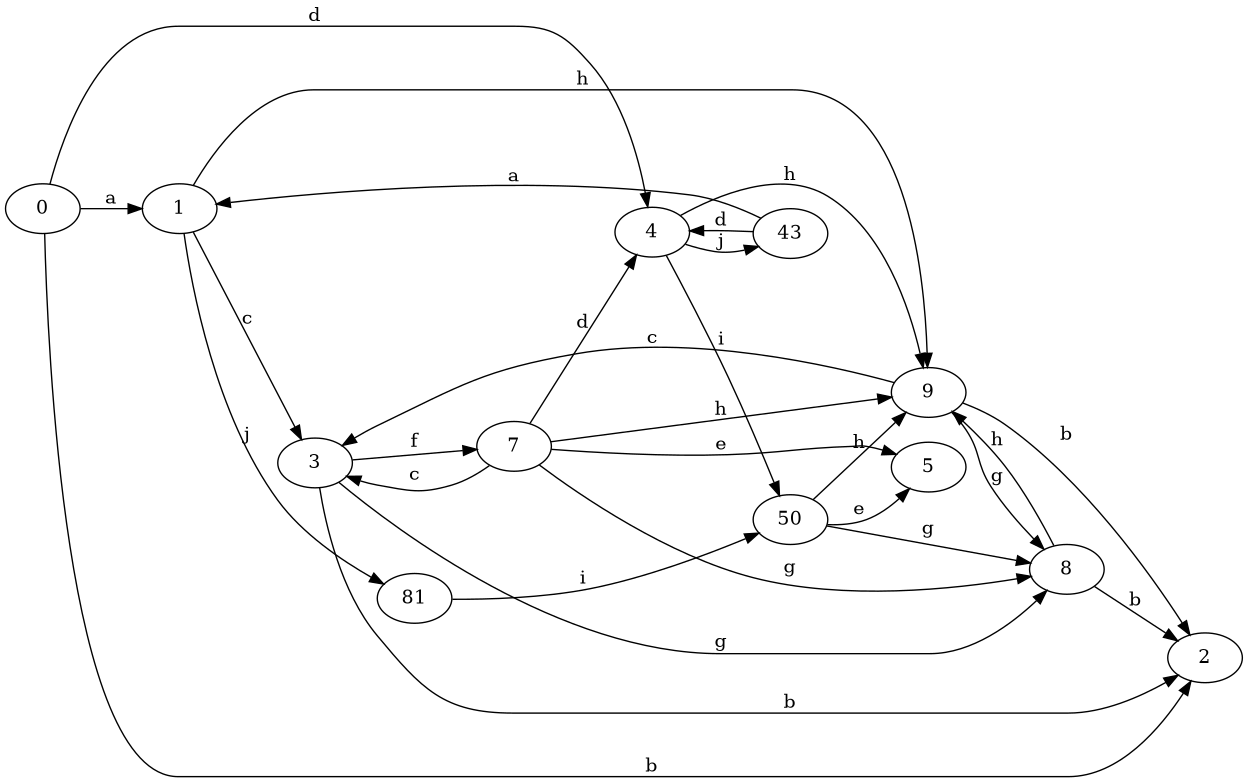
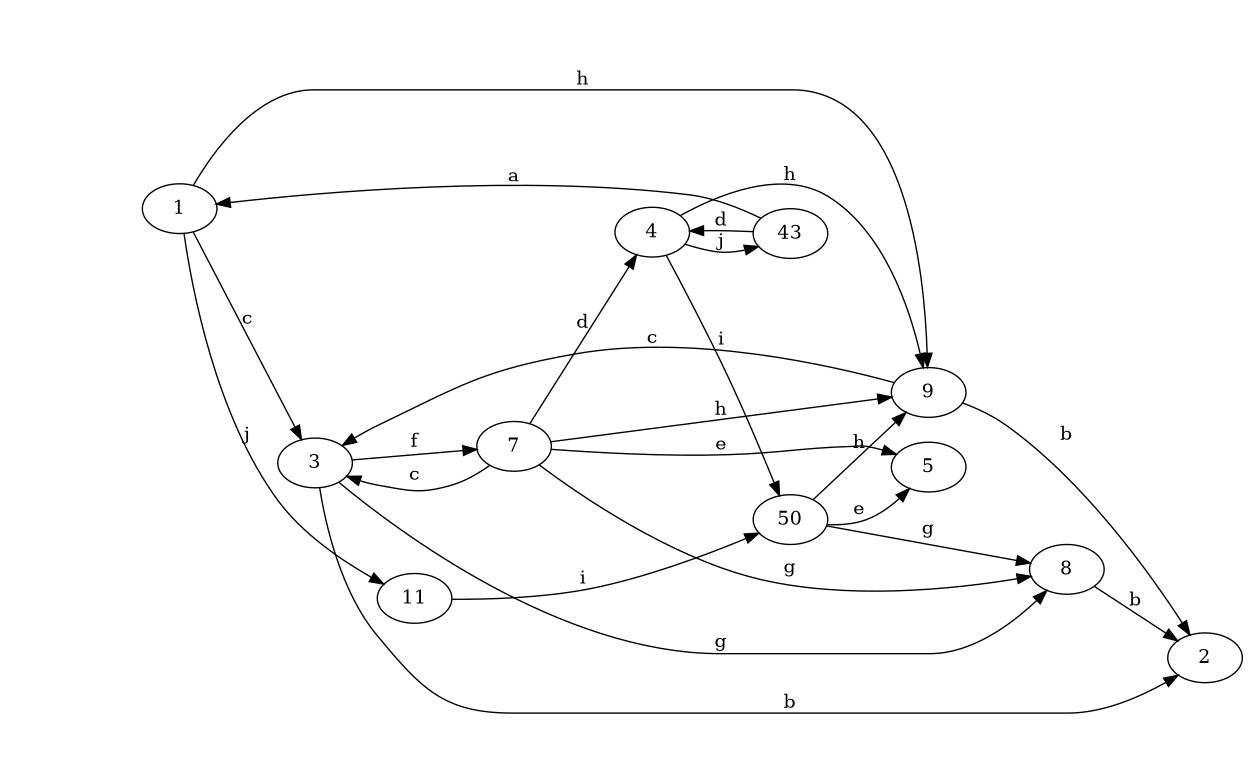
(43, 209) -> none
(987, 479) -> none
(1014, 479) -> none
(415, 598) -> (415, 598)
